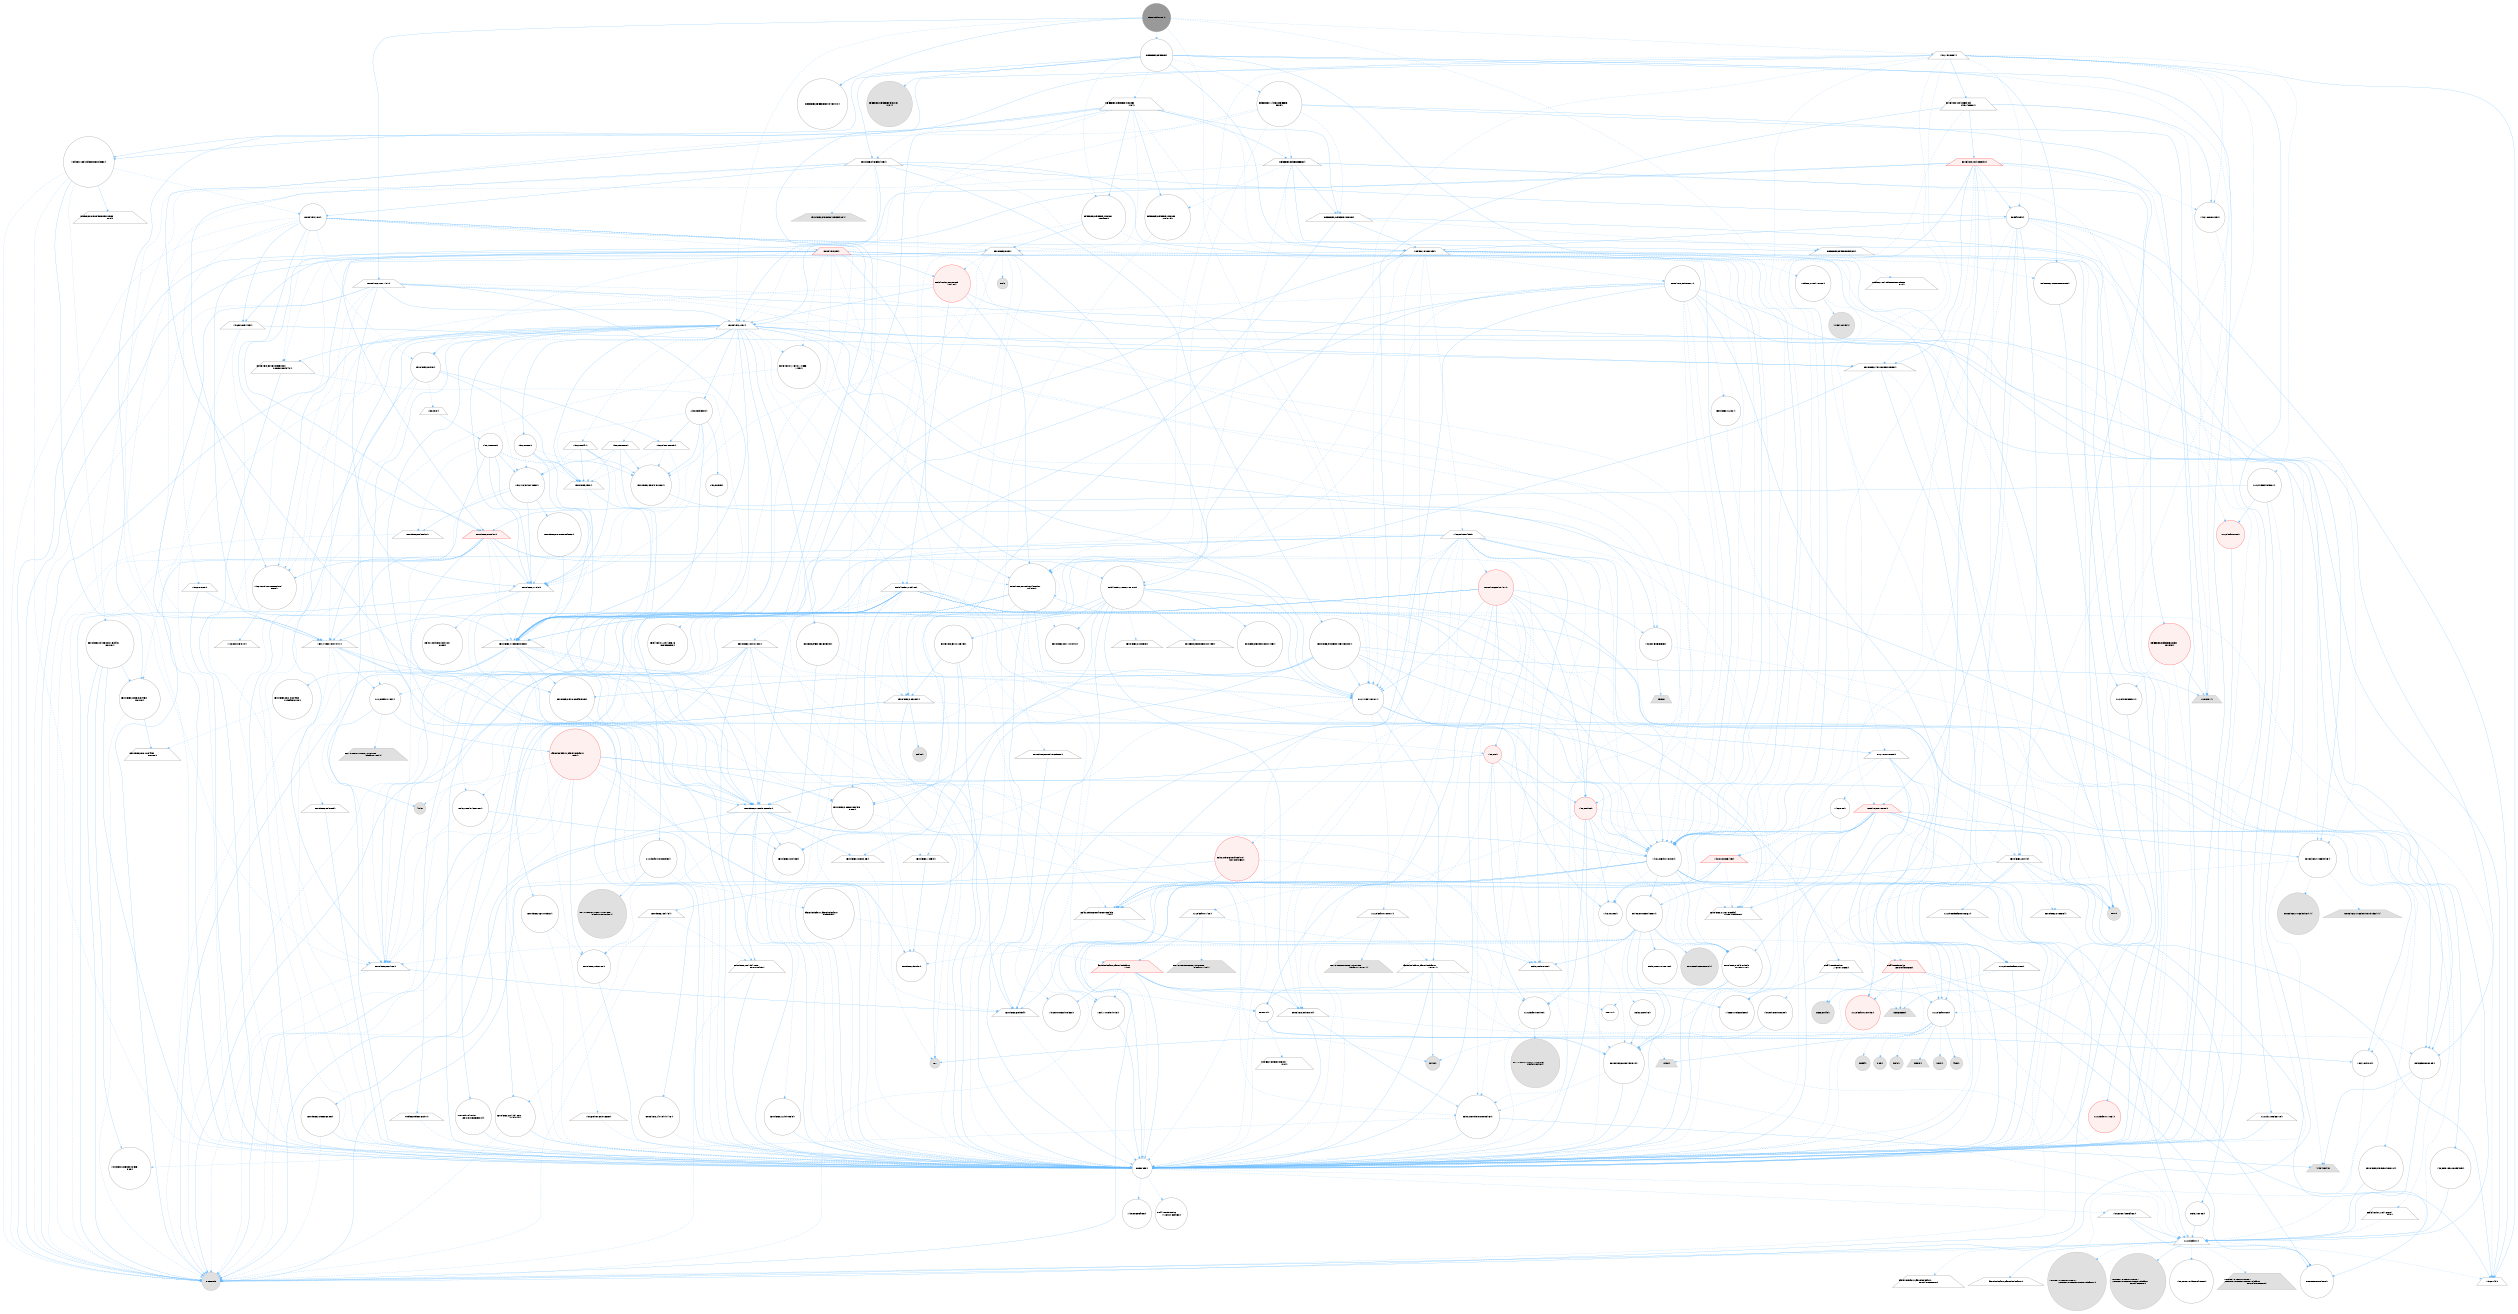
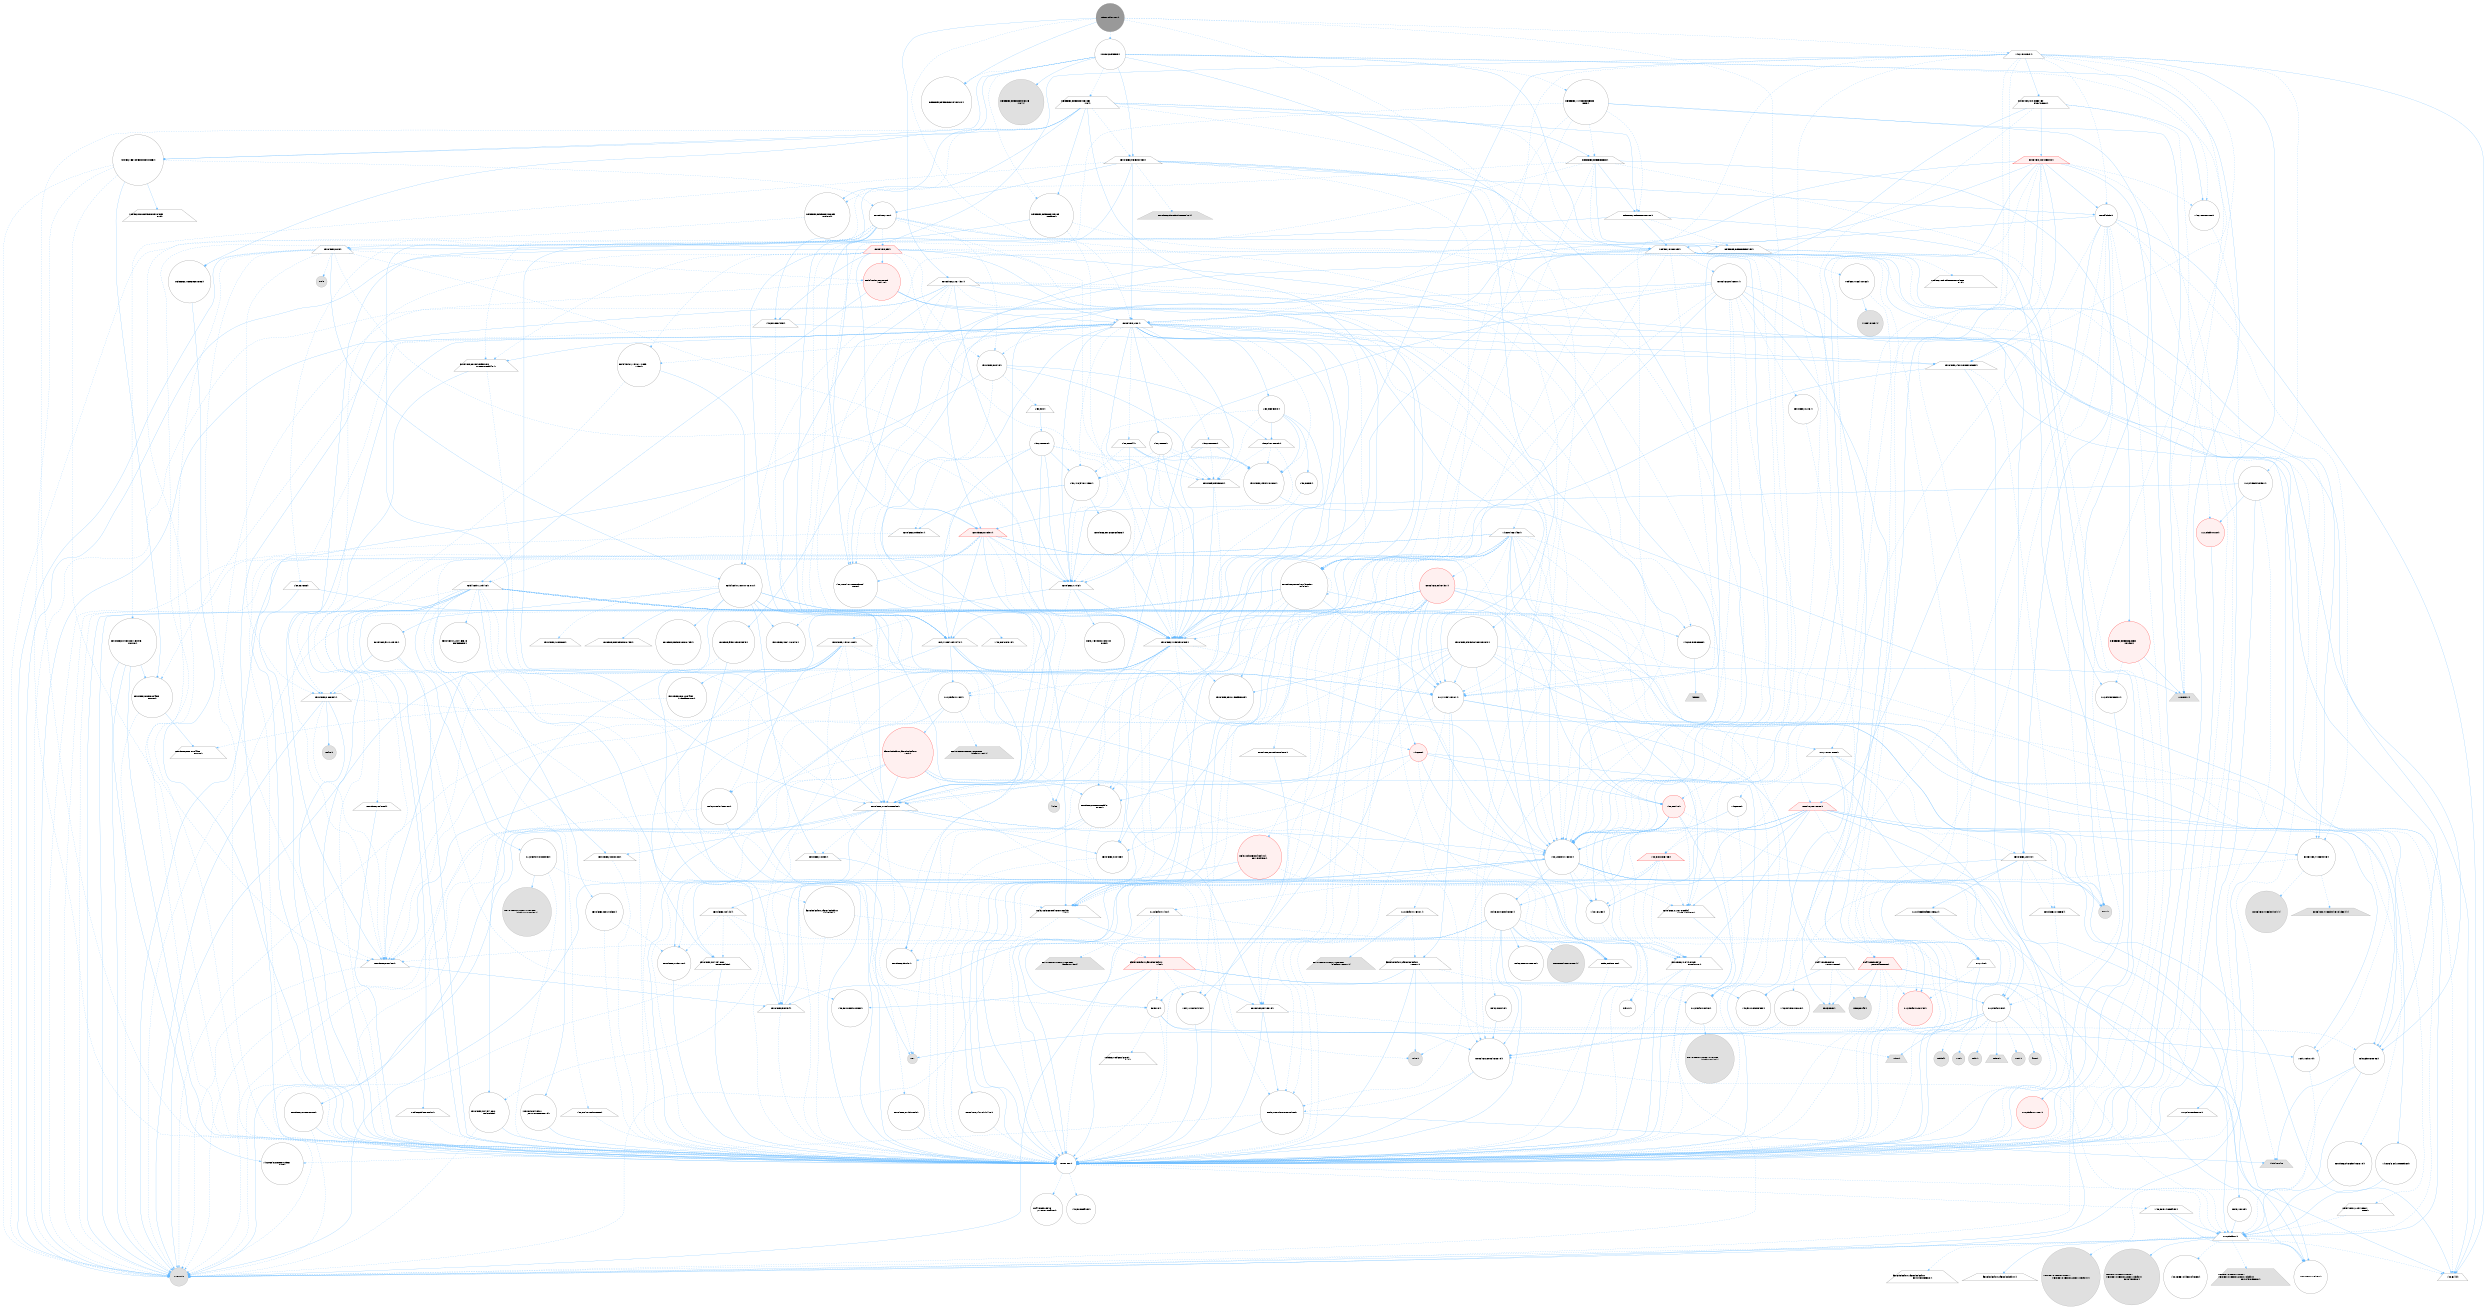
(1157, 55) -> (1110, 54)
(584, 485) -> (1214, 483)
(1158, 895) -> (1155, 879)
(1742, 967) -> (1694, 963)
(2012, 967) -> (1981, 963)
